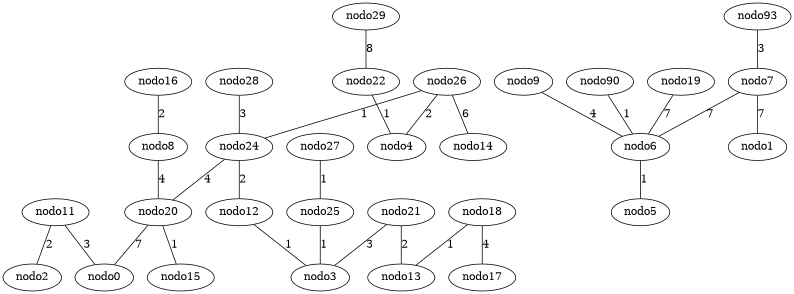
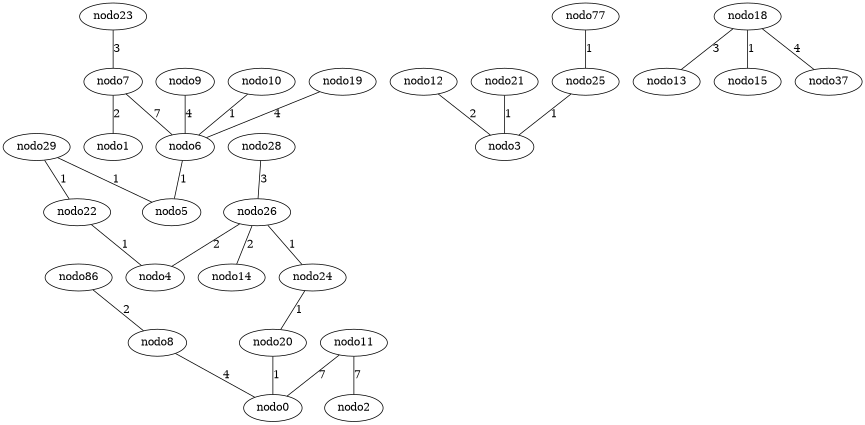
(758, 16) -> (113, 16)
(370, 49) -> (64, 180)
(158, 82) -> (79, 278)
(600, 82) -> (262, 82)
(239, 114) -> (259, 180)
(466, 114) -> (250, 245)
(668, 114) -> (277, 114)
(761, 114) -> (117, 114)
(320, 147) -> (586, 16)
none -> (105, 180)
(158, 180) -> (215, 375)
(208, 180) -> (299, 310)
(239, 180) -> none
(49, 245) -> (358, 375)
(87, 245) -> (322, 375)
(139, 245) -> (277, 375)
(170, 245) -> (748, 49)
(289, 245) -> (473, 114)
(370, 245) -> (508, 114)
(401, 245) -> none
(451, 245) -> (716, 49)
(482, 278) -> (829, 82)
